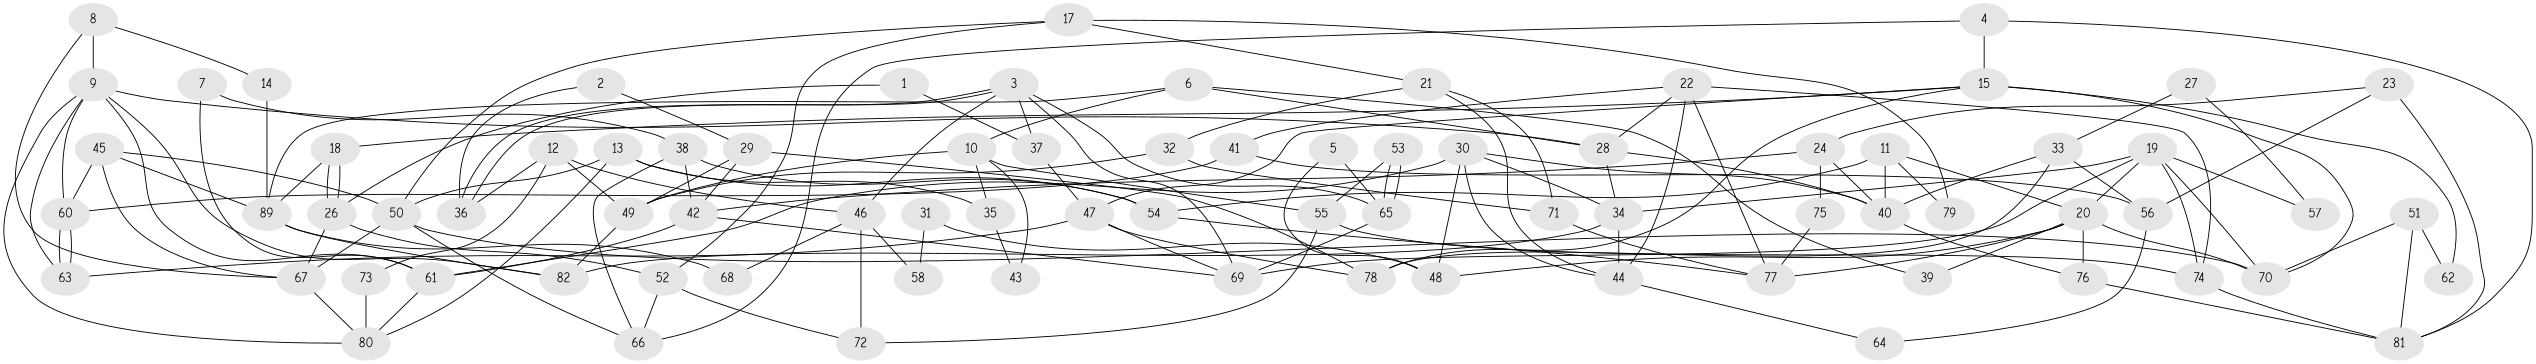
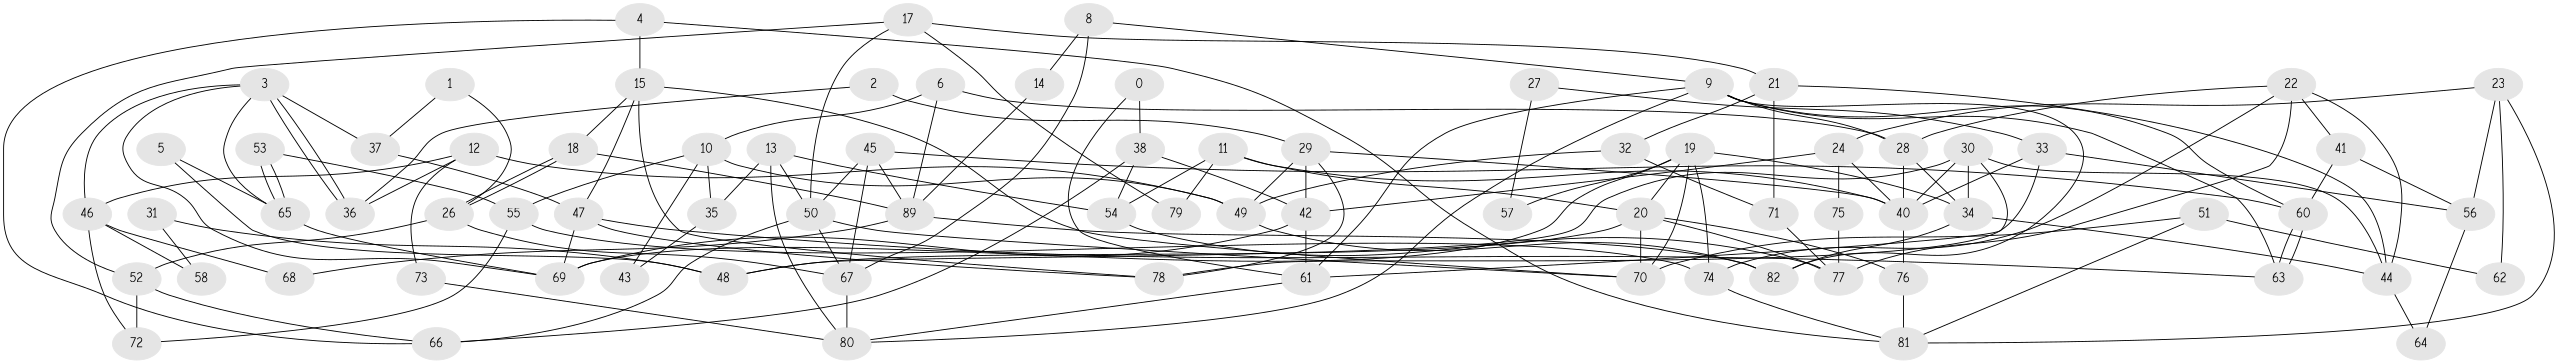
(202, 85) -> (1139, 85)
(2269, 127) -> (2503, 182)
none -> (1511, 164)
(1927, 279) -> none
